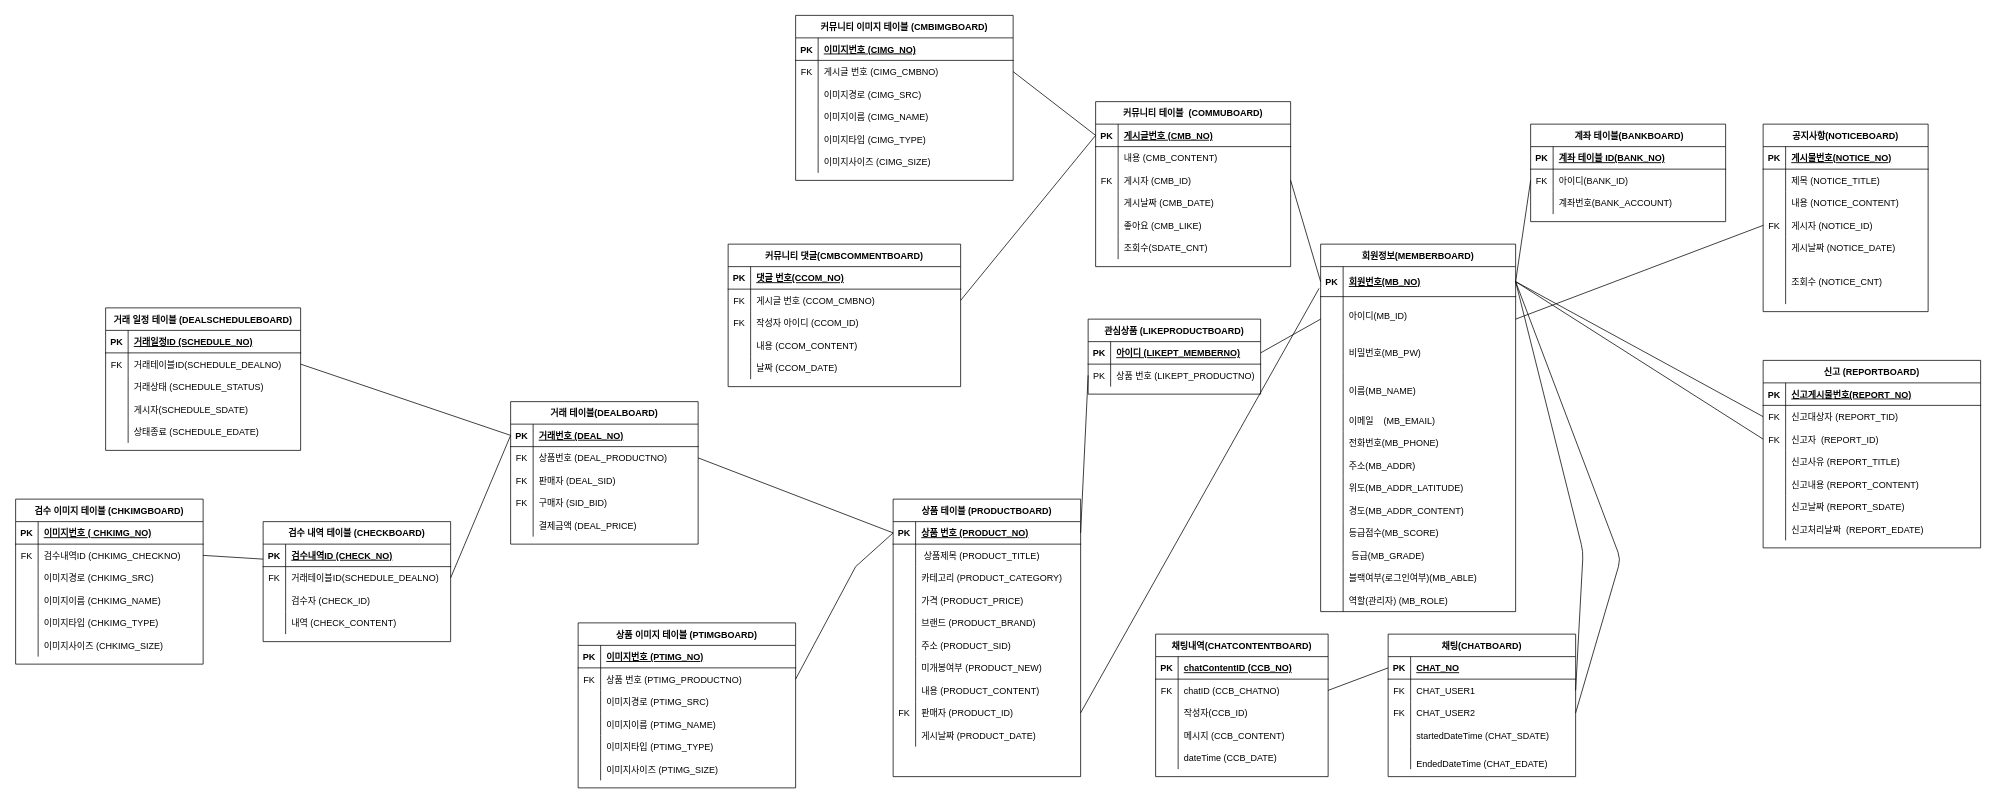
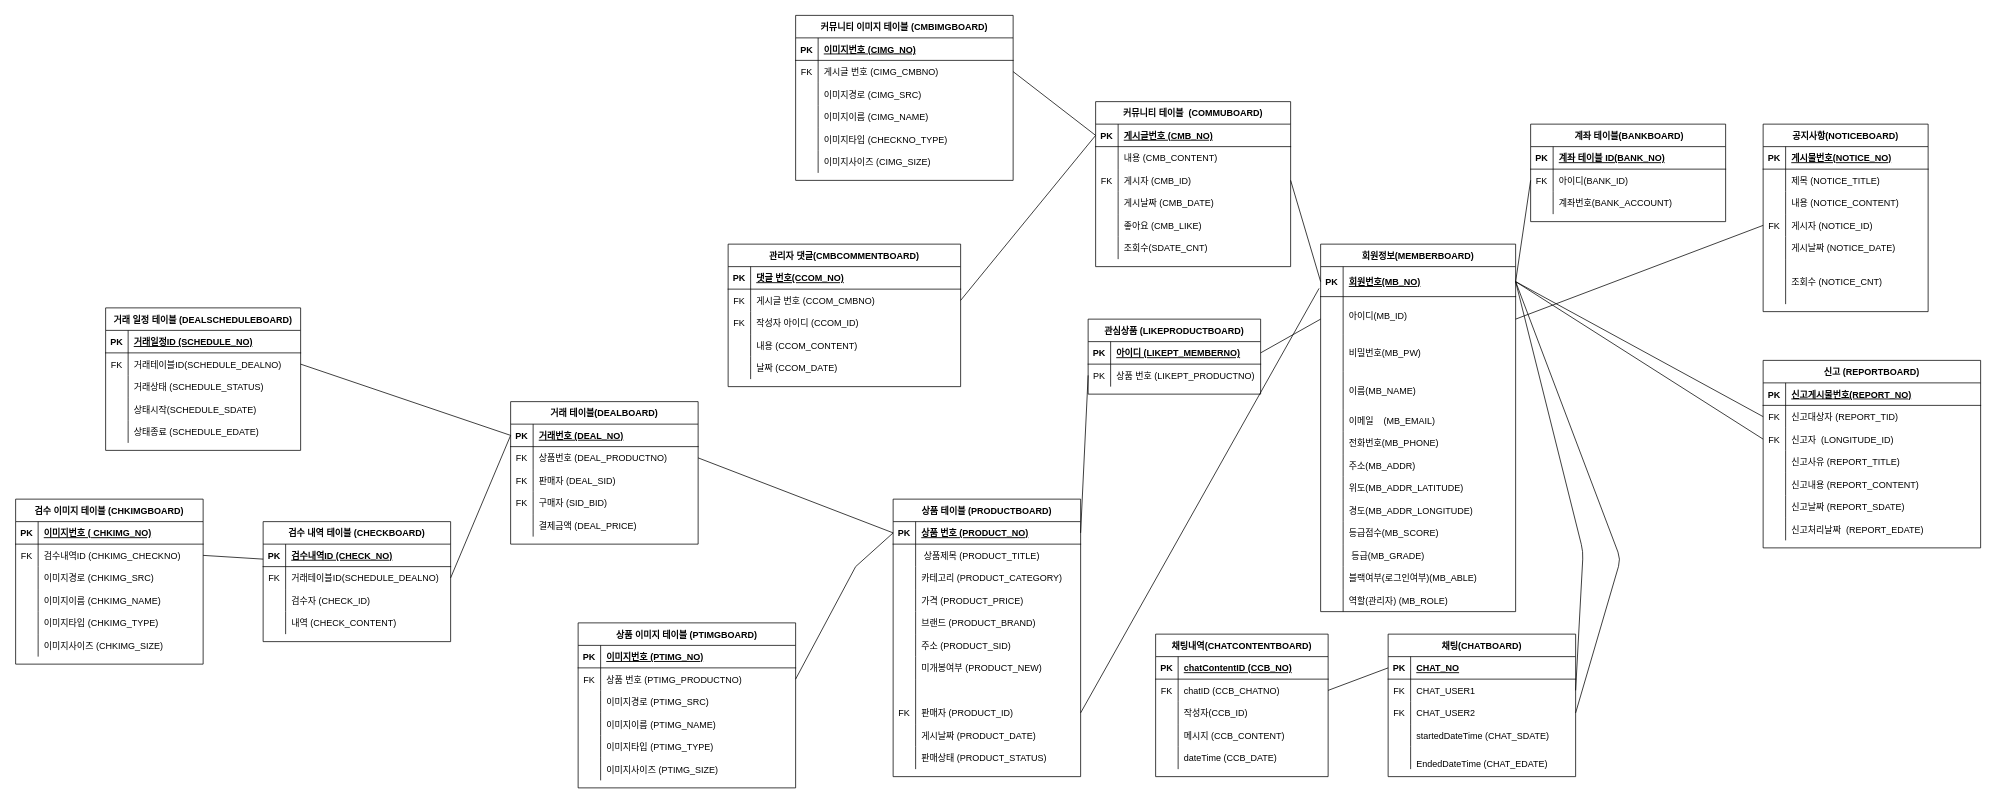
(875, 140) -> (883, 140)
(844, 256) -> (844, 256)
(187, 410) -> (192, 410)
(1836, 440) -> (1844, 440)
(1400, 511) -> (1405, 511)
(998, 690) -> none
none -> (998, 758)
